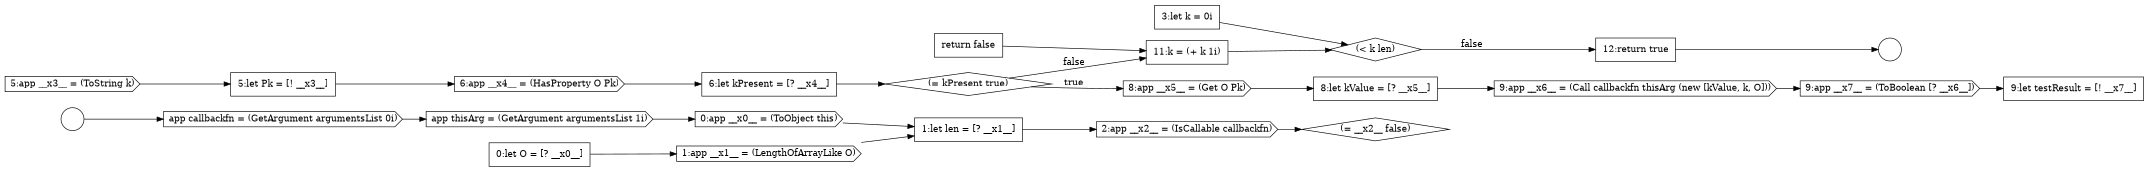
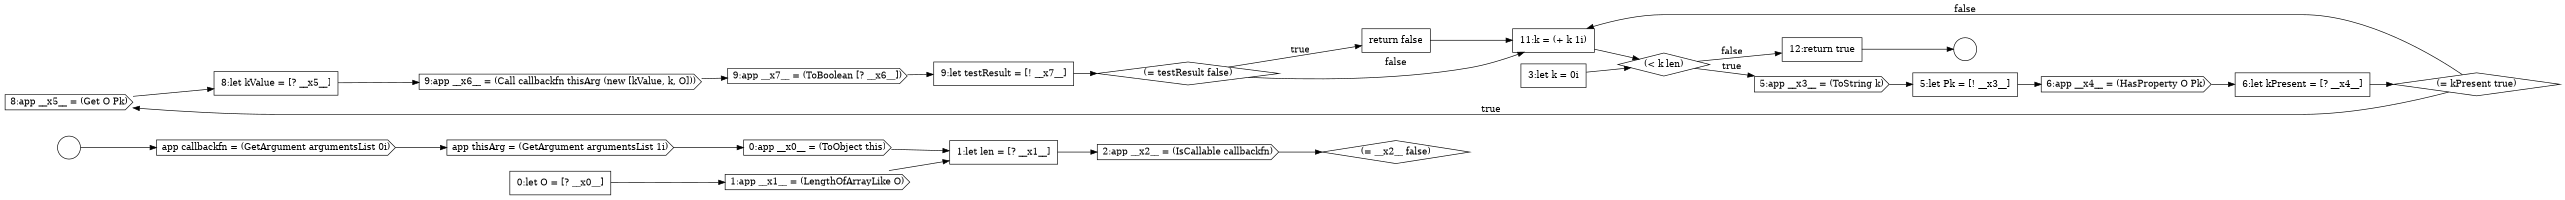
none -> (1721, 72)
none -> (1188, 73)
